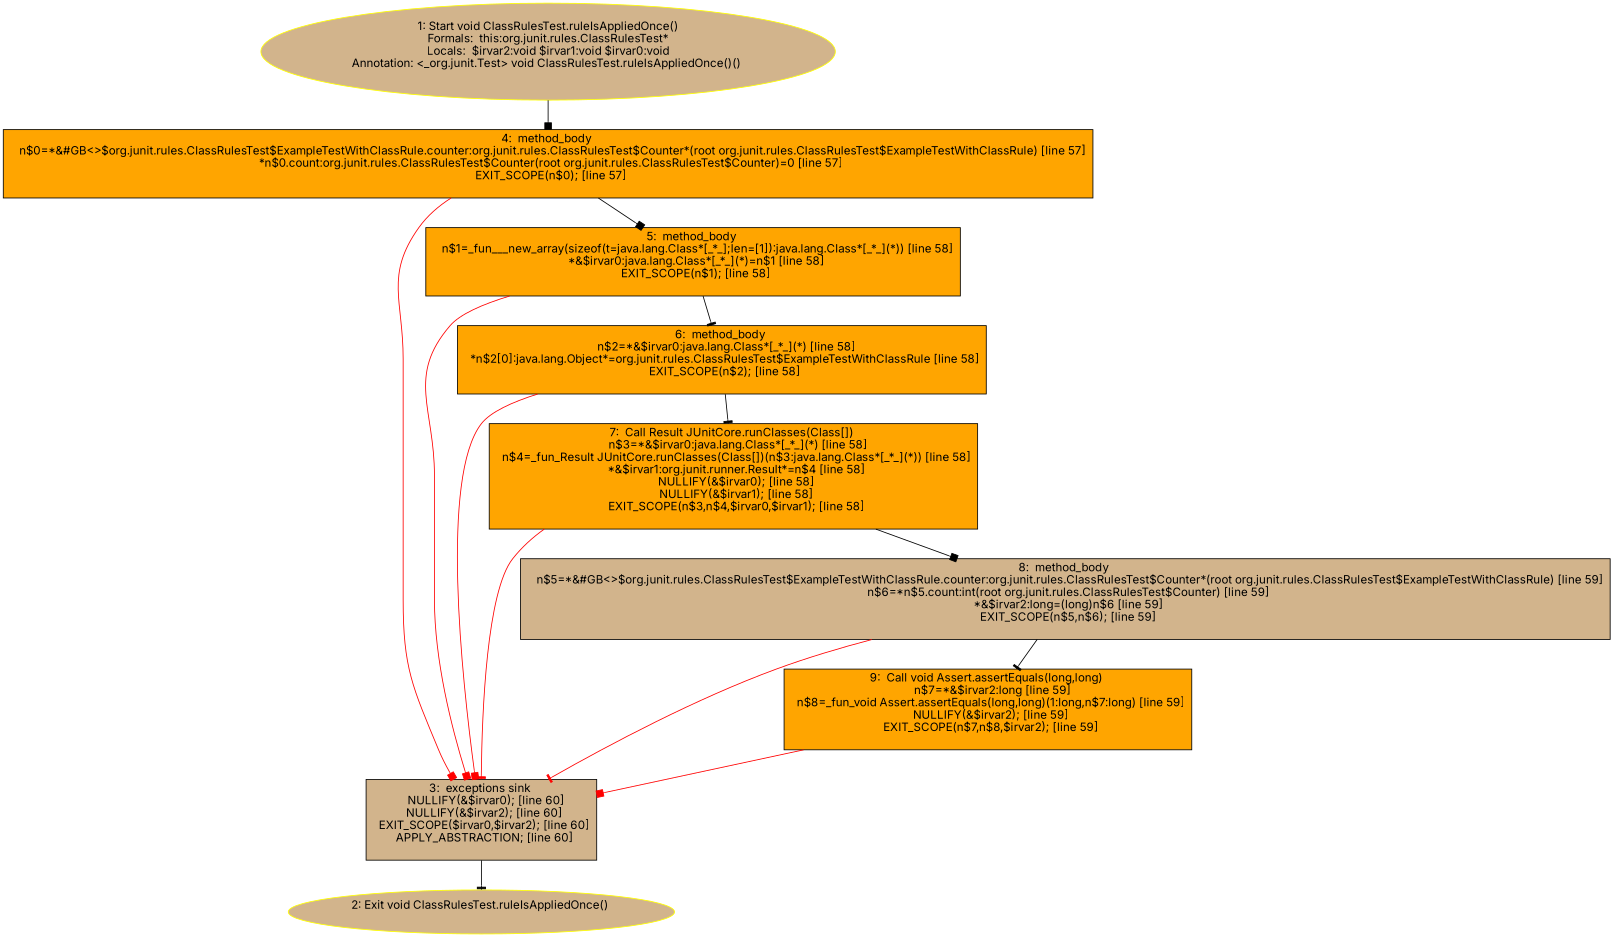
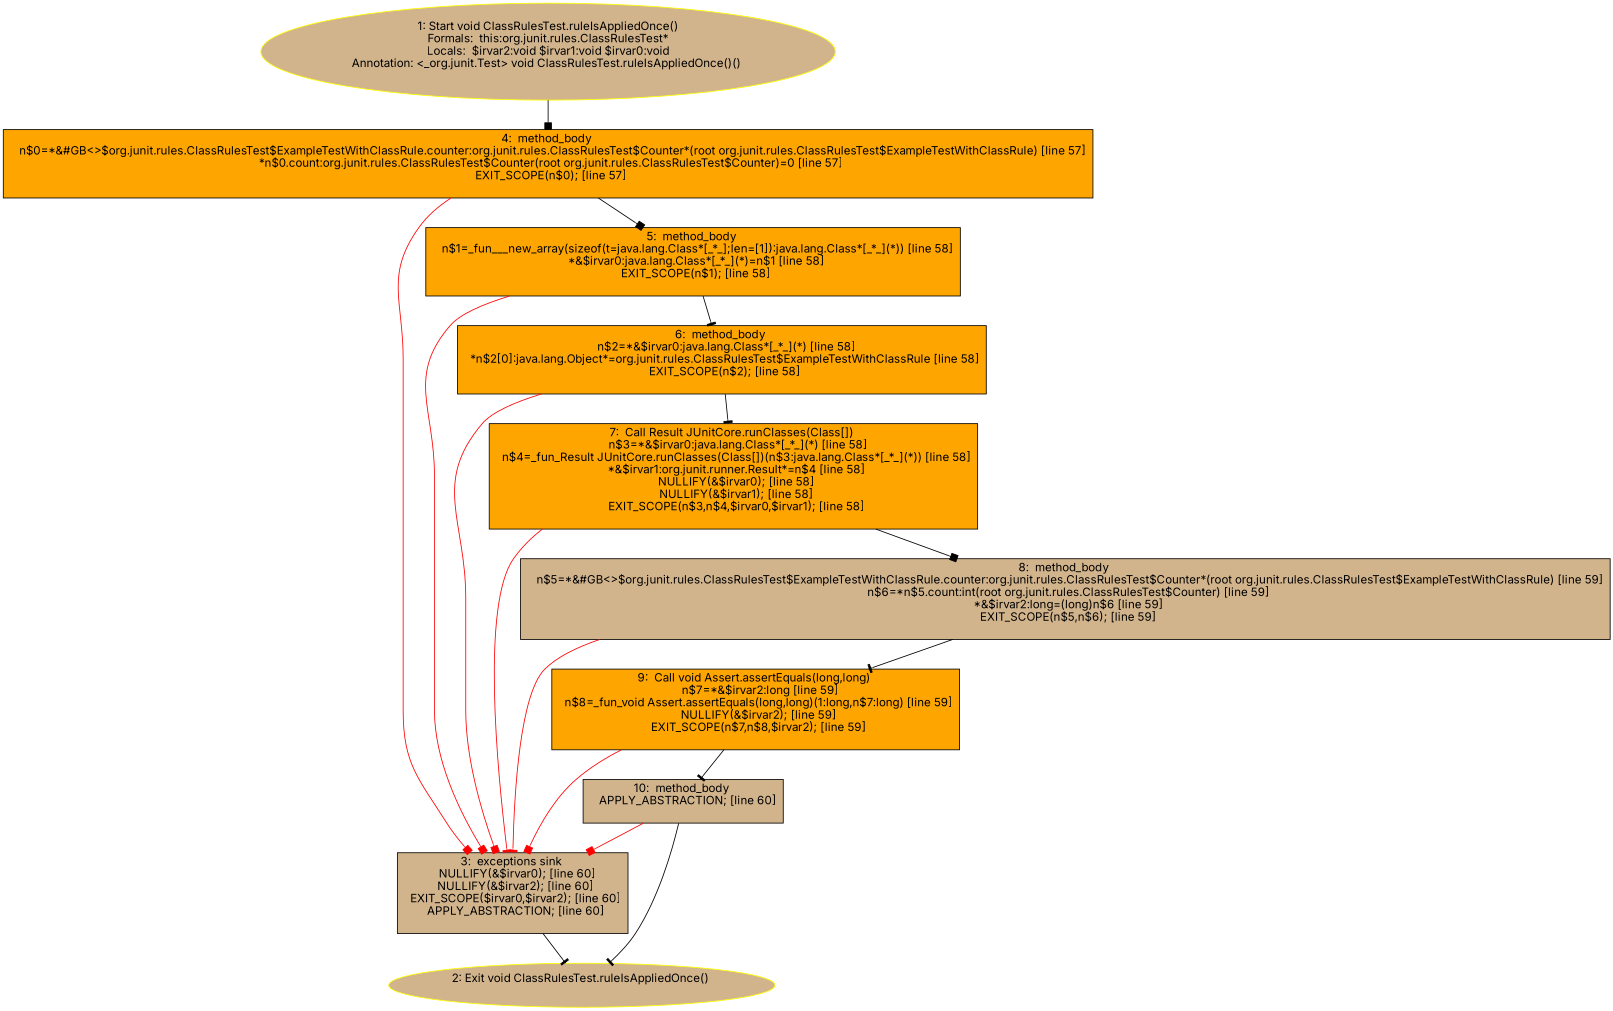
none -> (683, 801)
